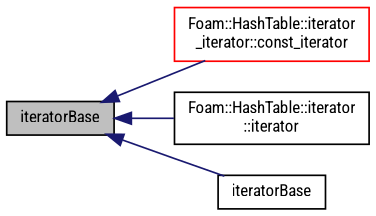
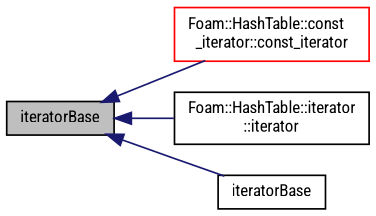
(272, 34) -> (272, 34)
